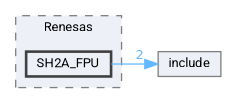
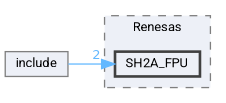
(130, 64) -> (85, 64)
